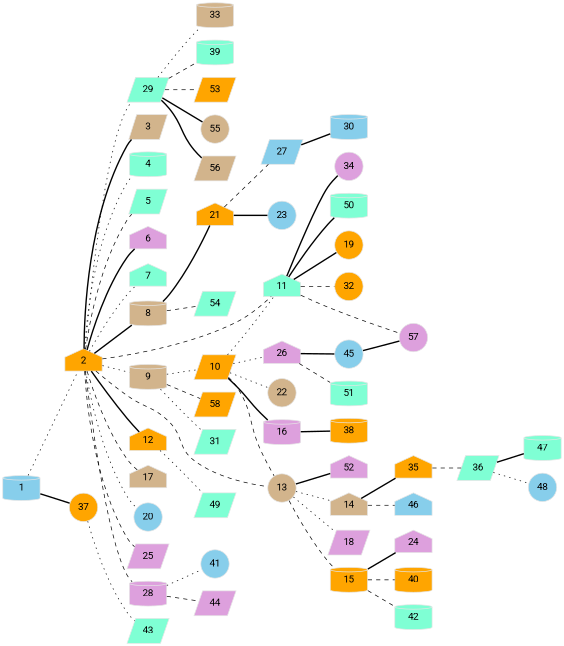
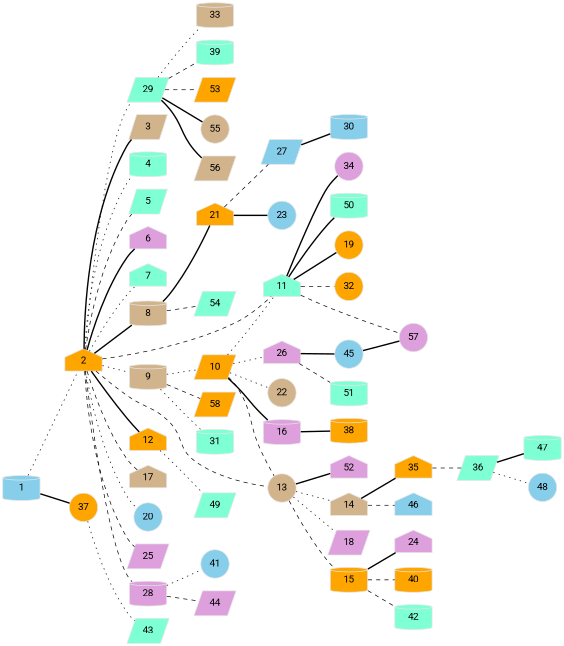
(215, 442) -> (215, 442)
